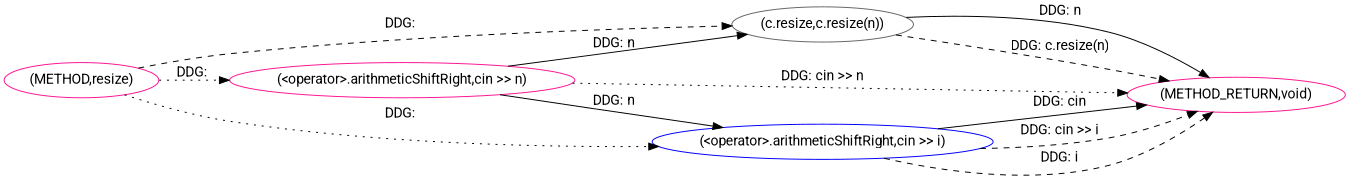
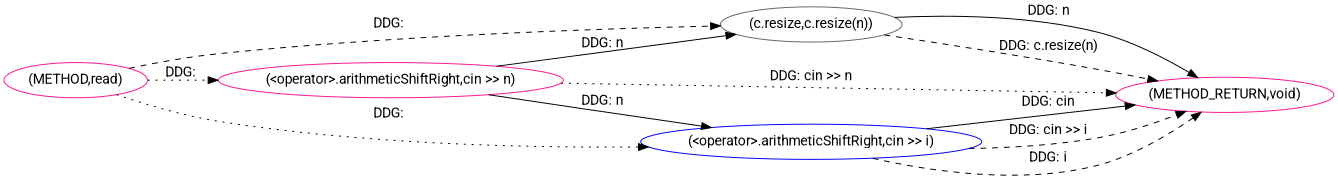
(81, 80) -> (76, 80)
